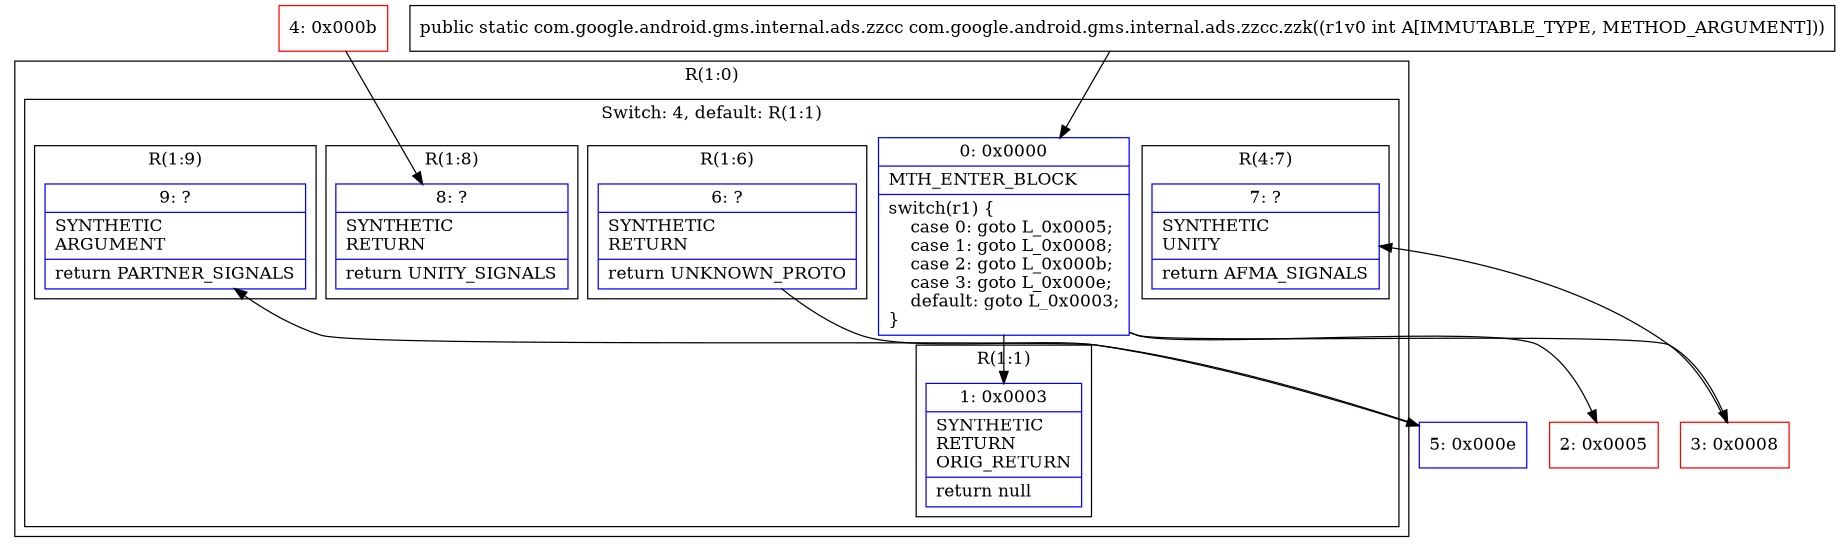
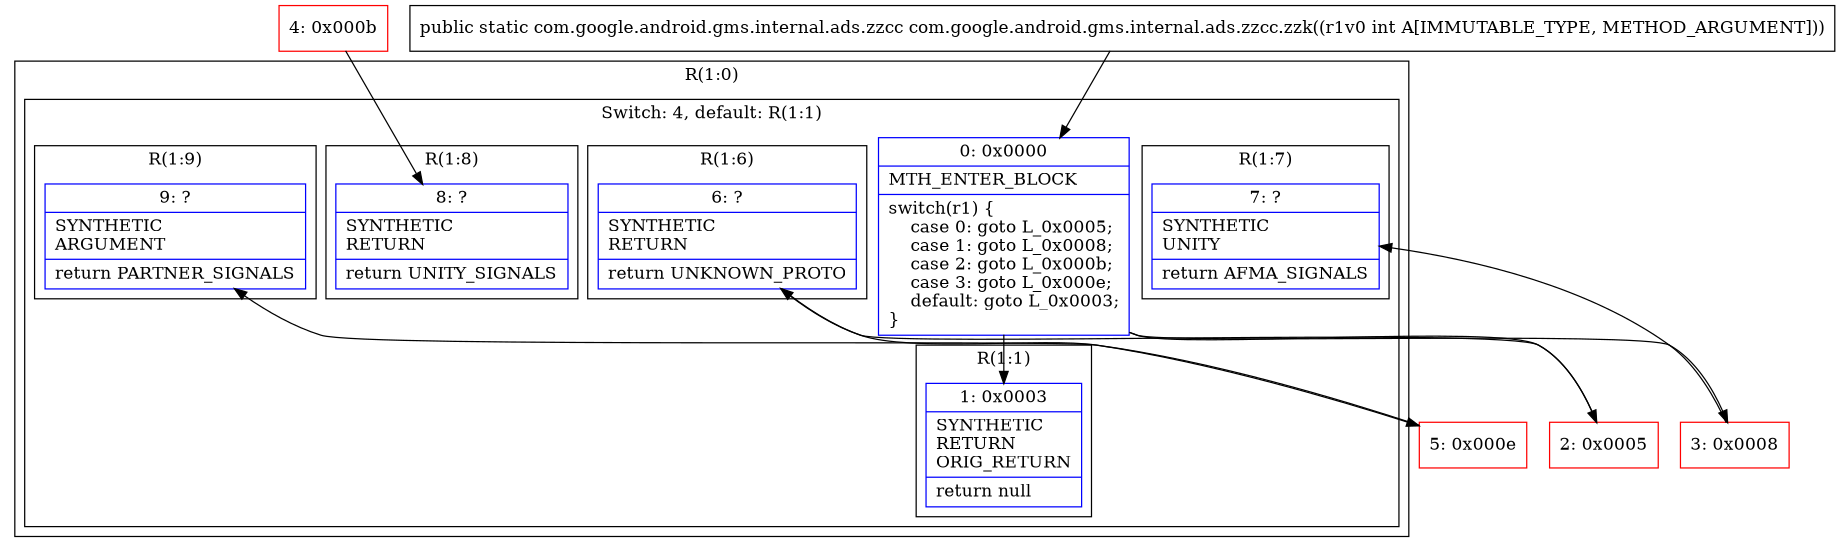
(1266, 160) -> (1266, 160)
none -> (1123, 339)
(1473, 445) -> (1473, 445)
